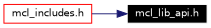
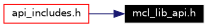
(48, 14) -> (46, 14)
